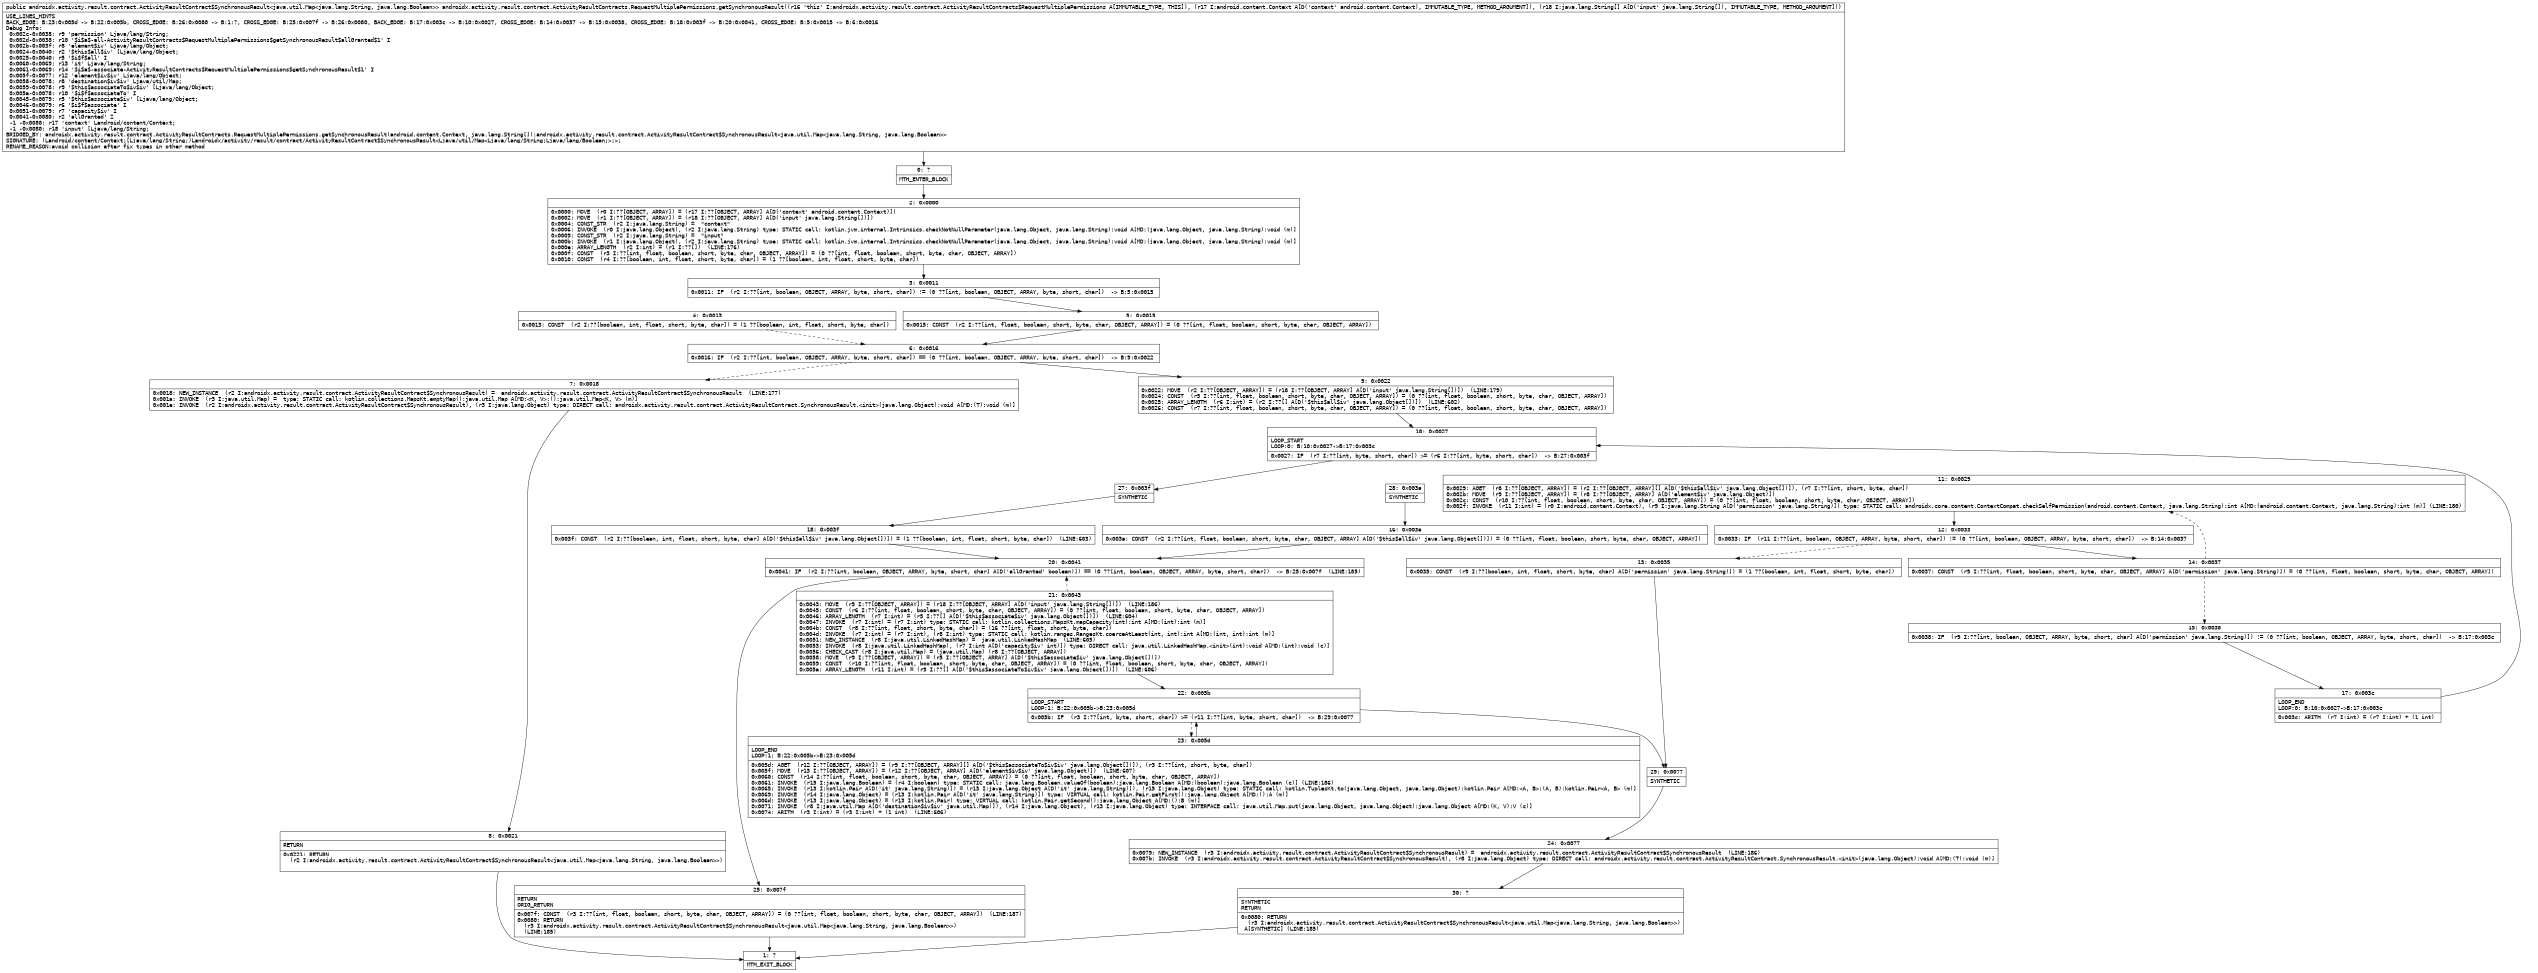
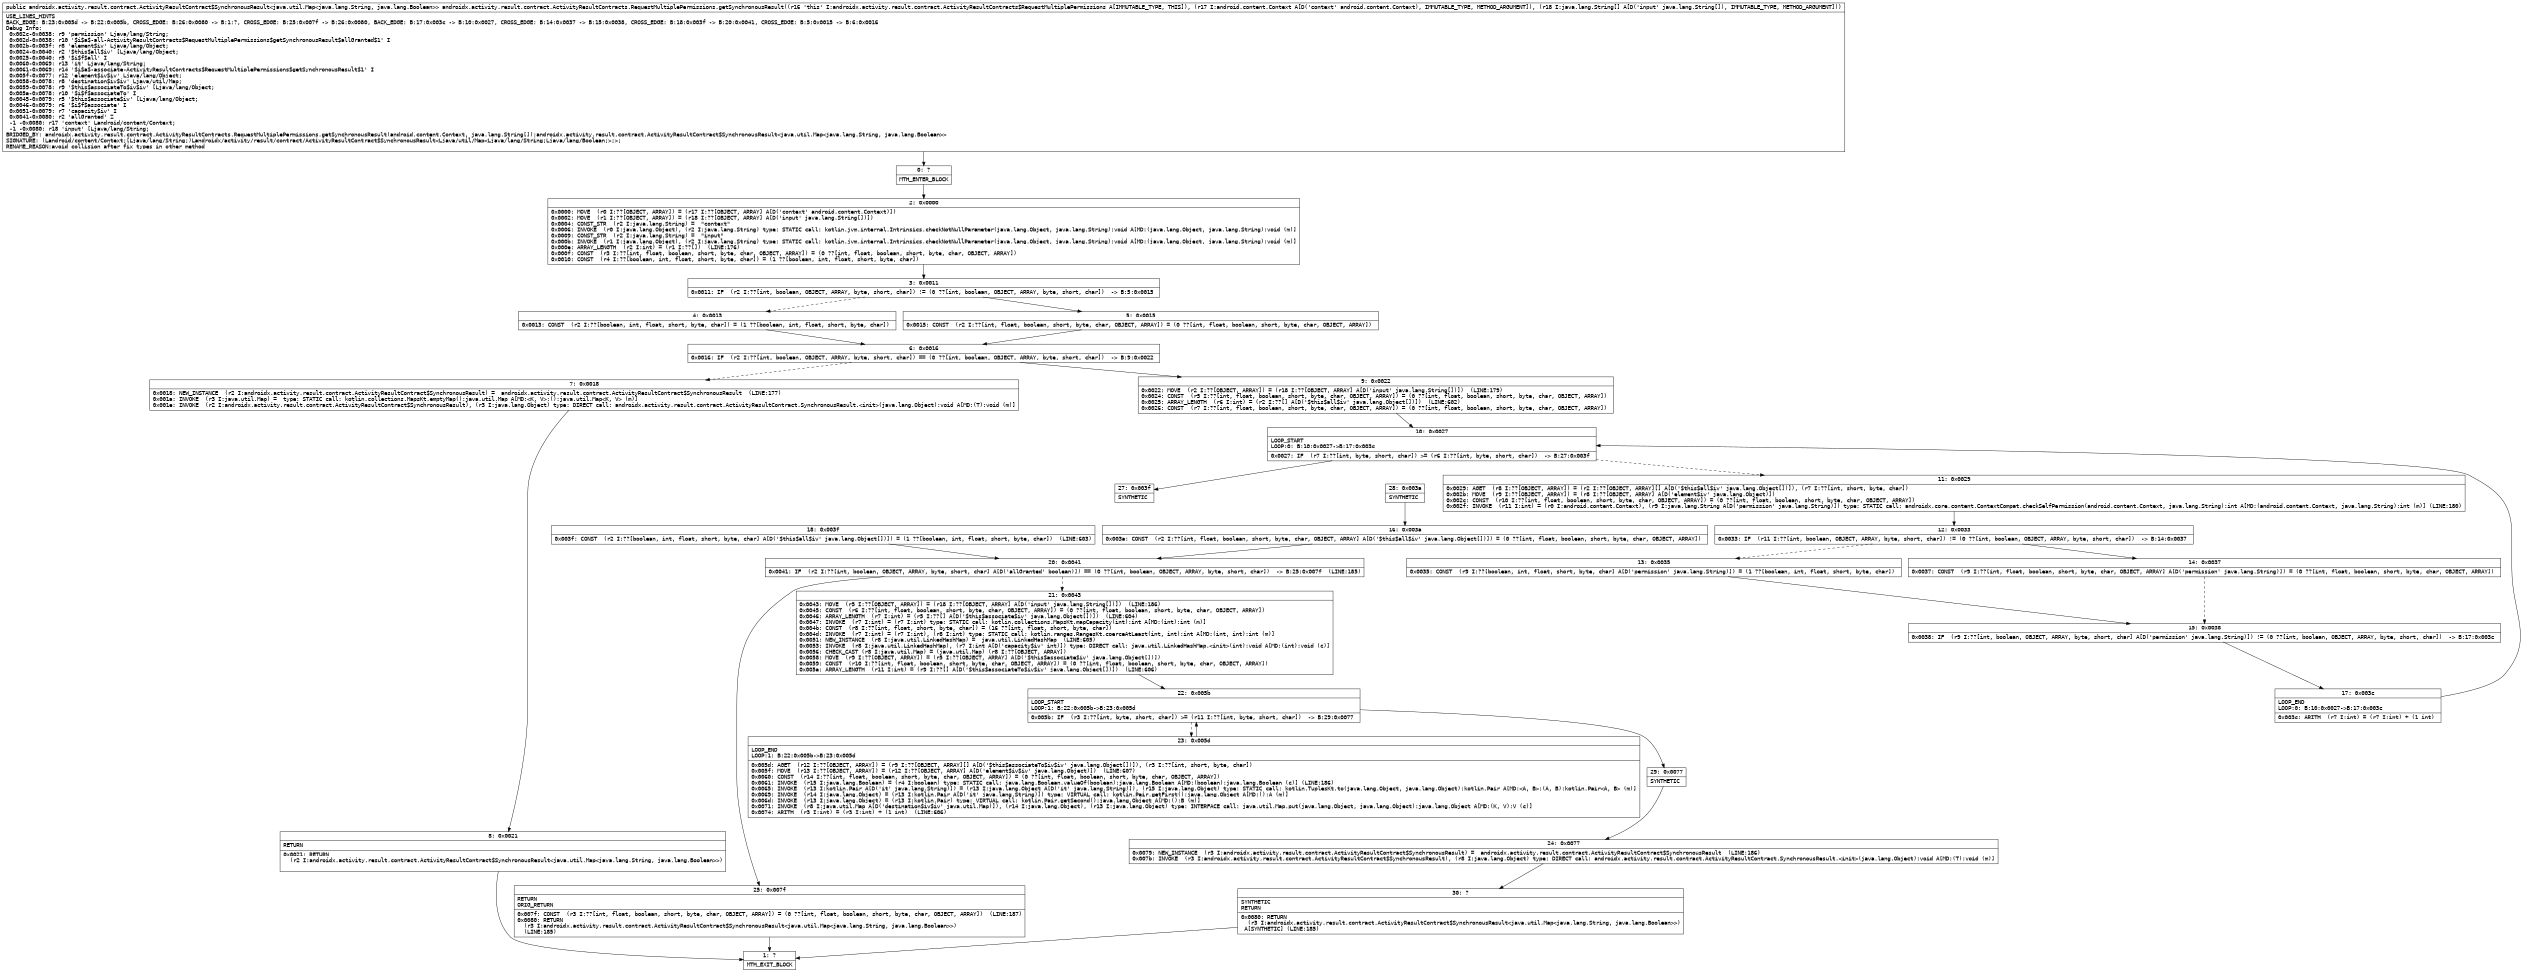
none -> (818, 304)
(814, 337) -> (814, 337)
(1004, 511) -> none
(2199, 528) -> (1678, 467)
(1067, 586) -> (1062, 582)
(1660, 670) -> (1927, 600)
(309, 855) -> (309, 855)
